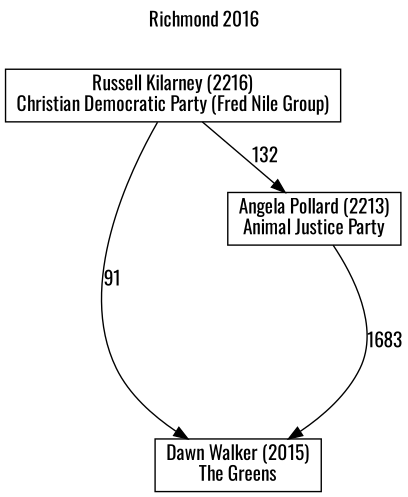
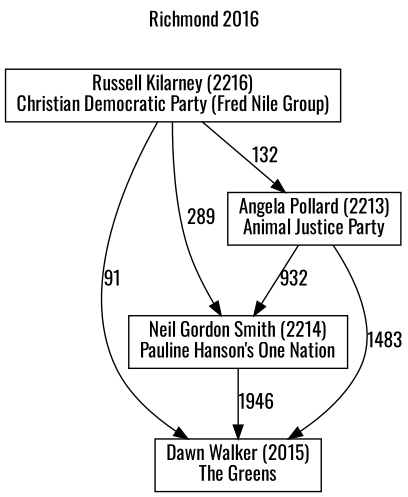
none -> (238, 342)
(385, 342) -> (385, 342)
